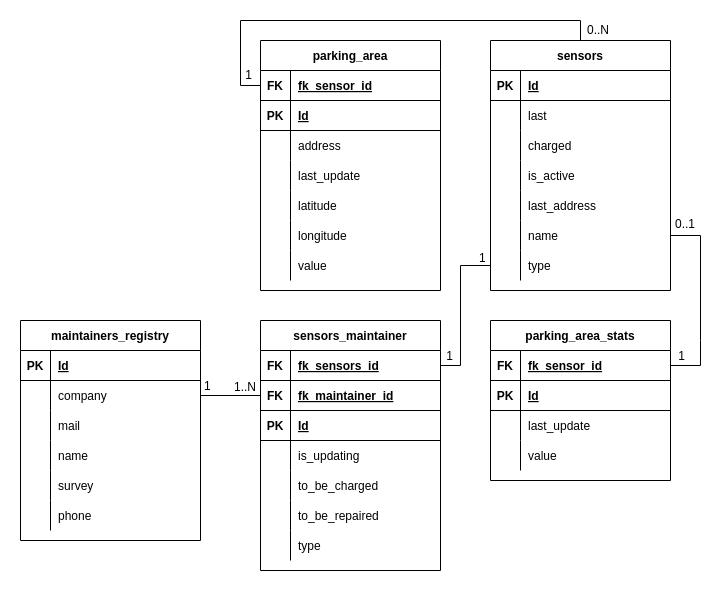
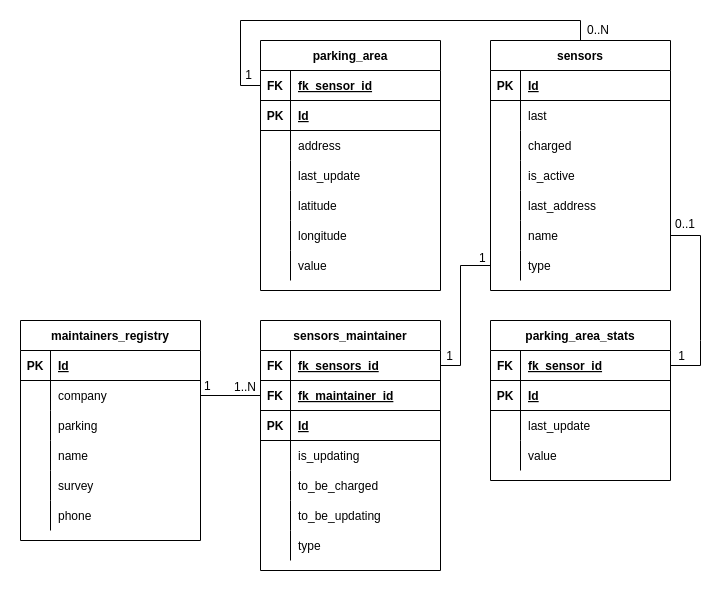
(68, 426) -> (80, 426)
(343, 516) -> (343, 516)
